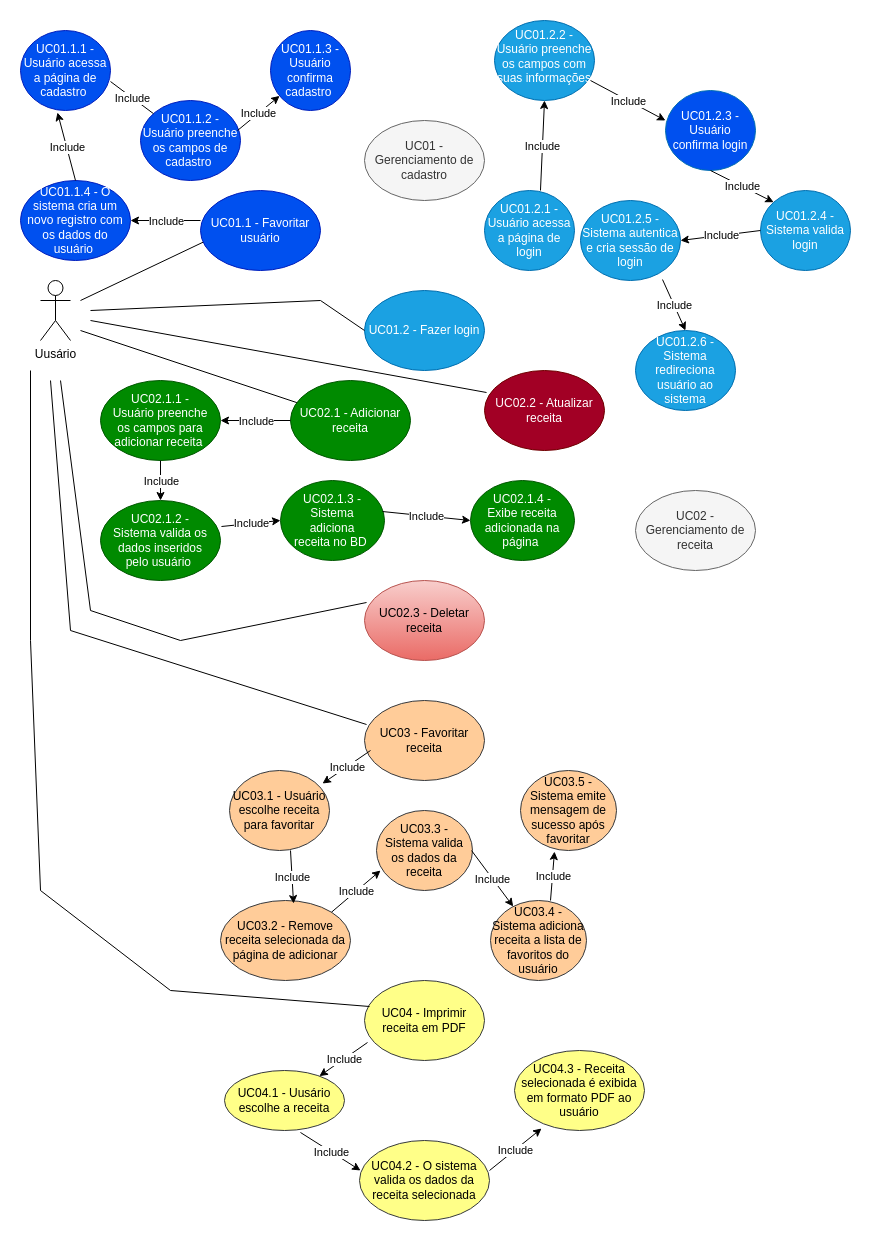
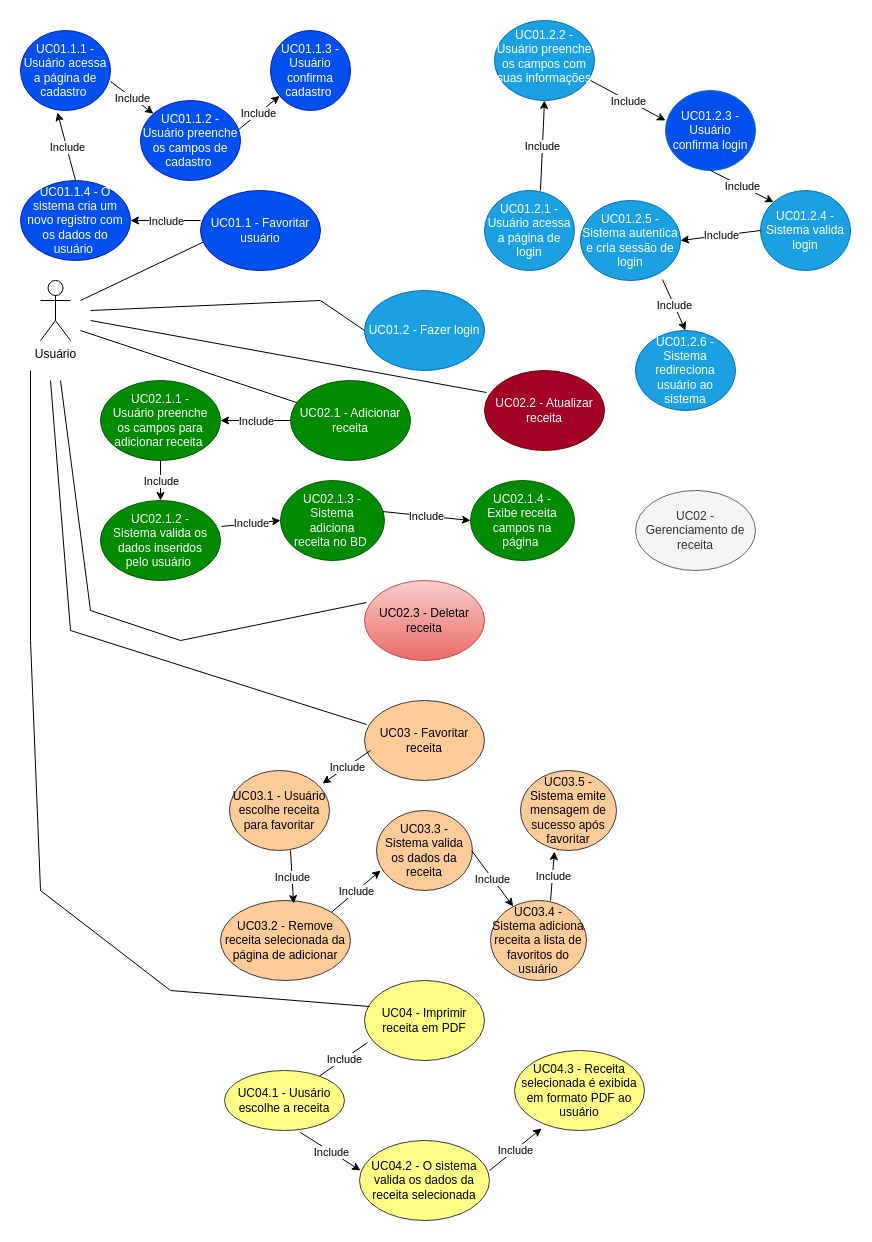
(149, 110) -> (147, 109)
(425, 161) -> none
(56, 355) -> (56, 355)
(523, 521) -> (523, 521)
(326, 1071) -> (324, 1073)
